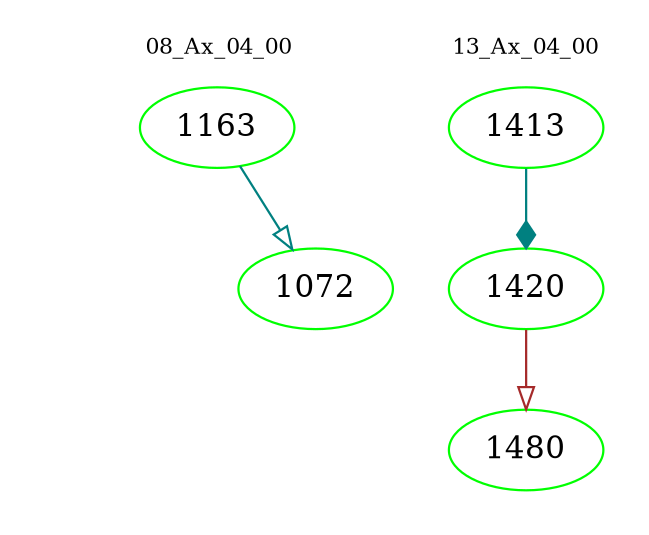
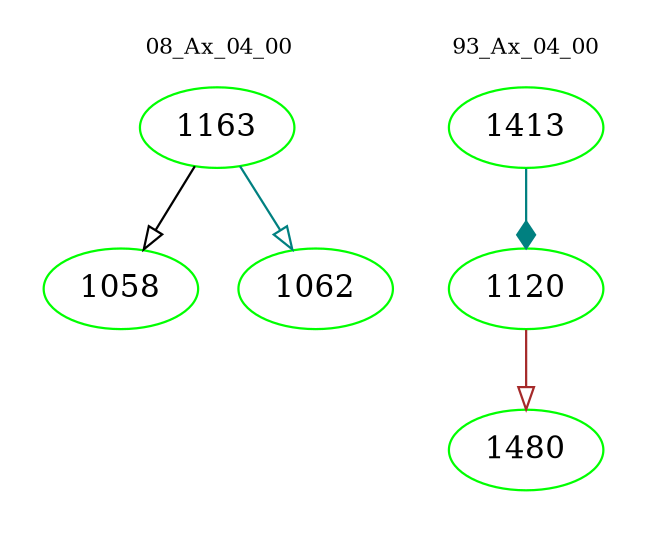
(526, 48) -> (526, 48)
none -> (121, 289)
(316, 289) -> (316, 289)
(526, 289) -> (526, 289)
